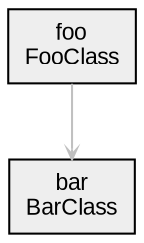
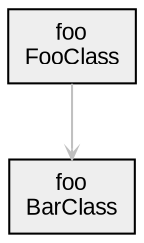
(72, 197) -> (72, 197)
